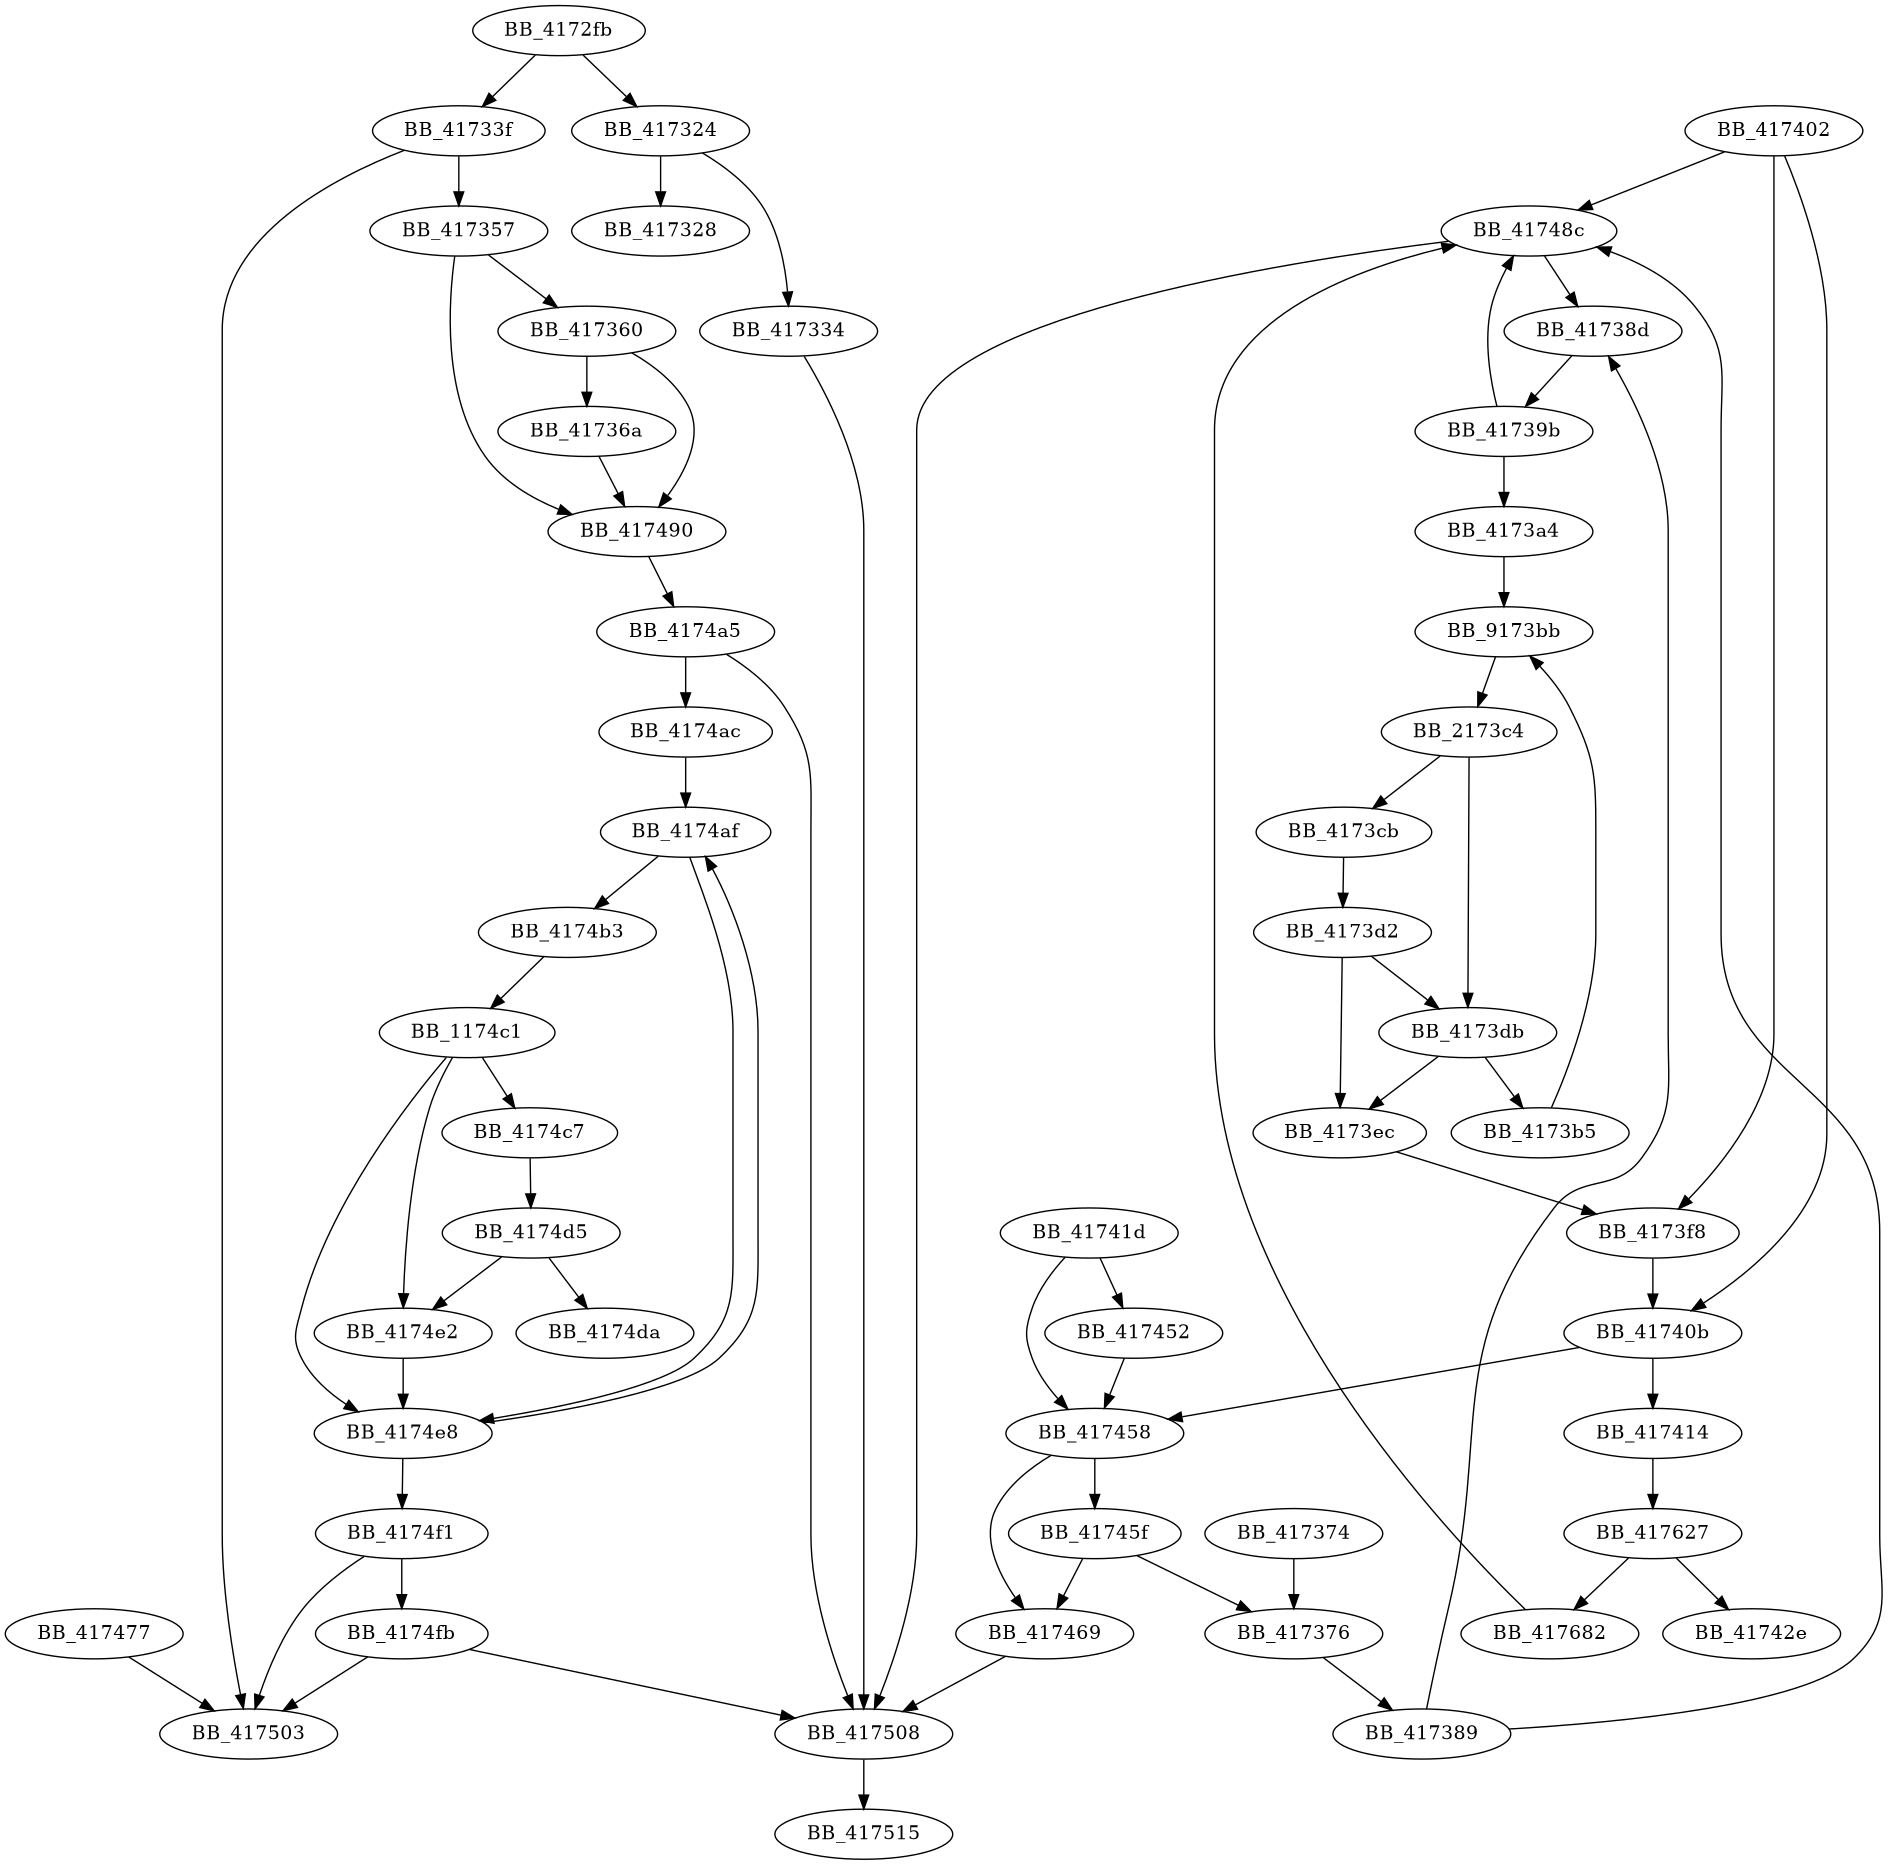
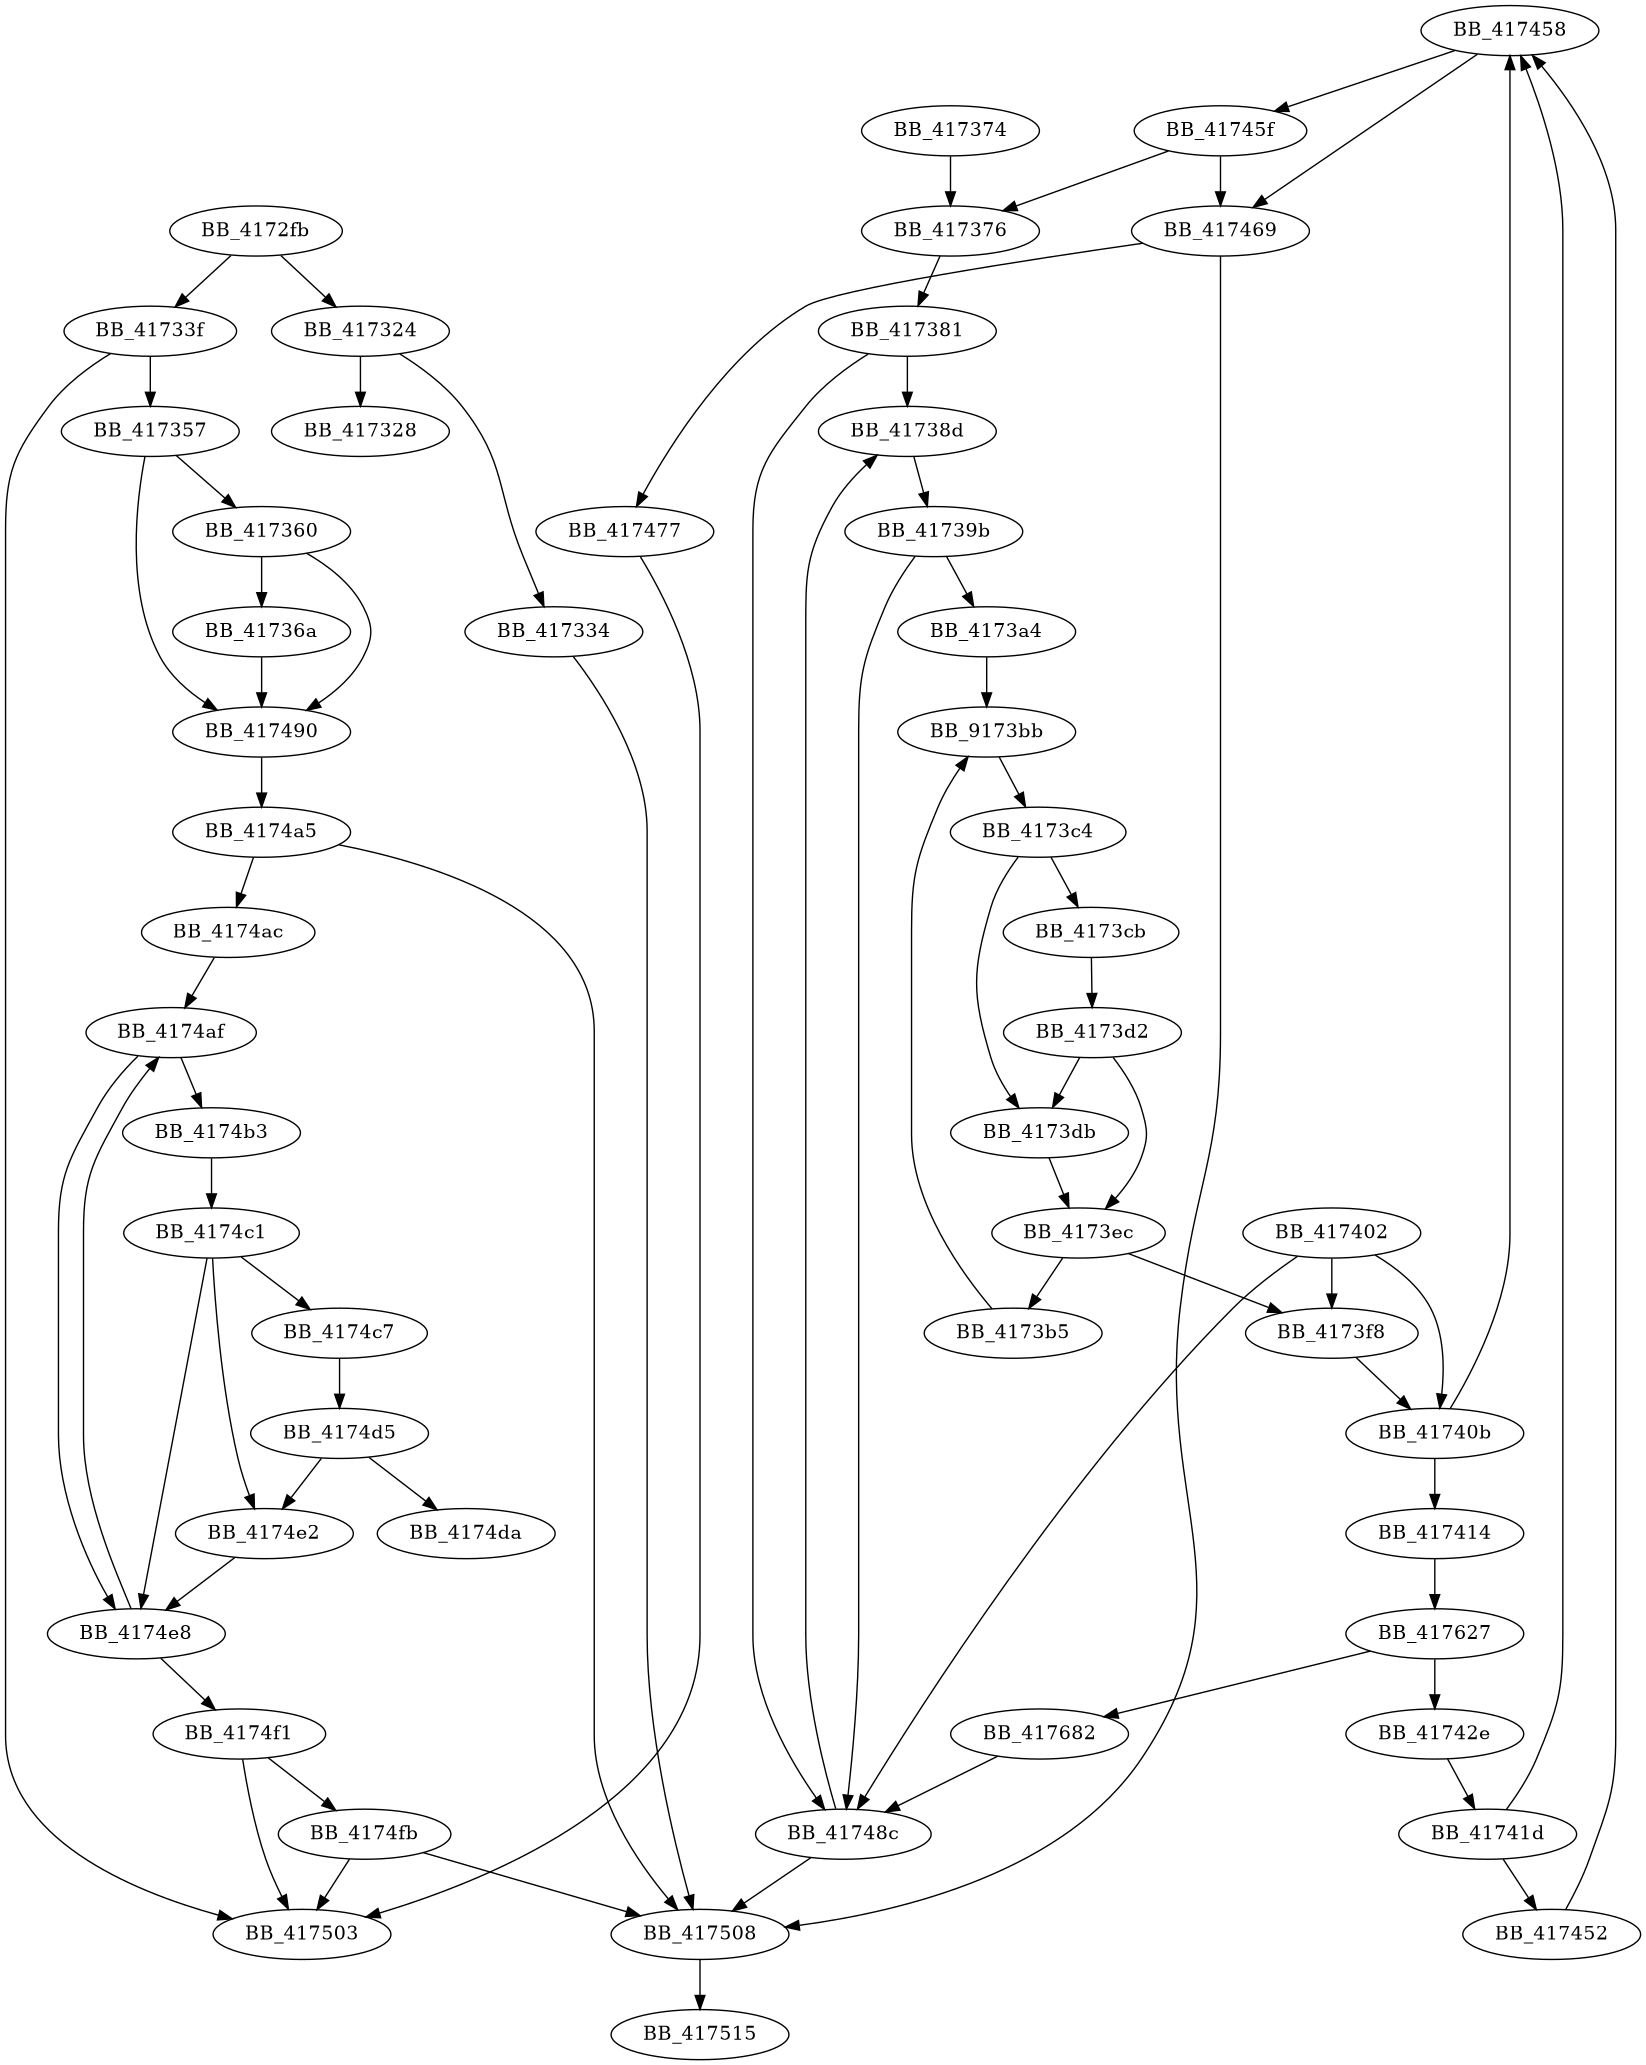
none -> (850, 293)
(1469, 732) -> (1038, 832)
(467, 1033) -> (212, 1233)
(1500, 1077) -> (1050, 1277)
(1422, 1734) -> (907, 331)
none -> (1458, 1778)
